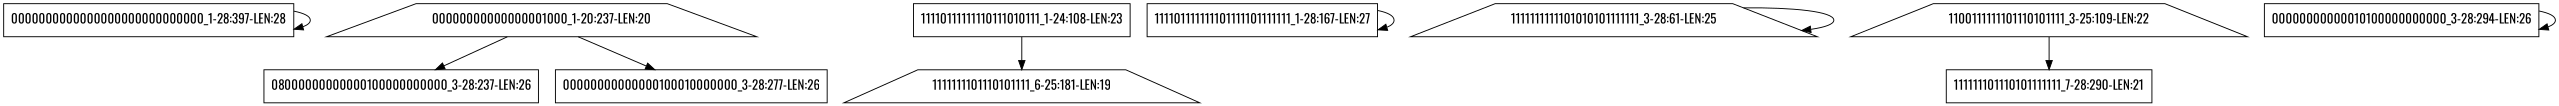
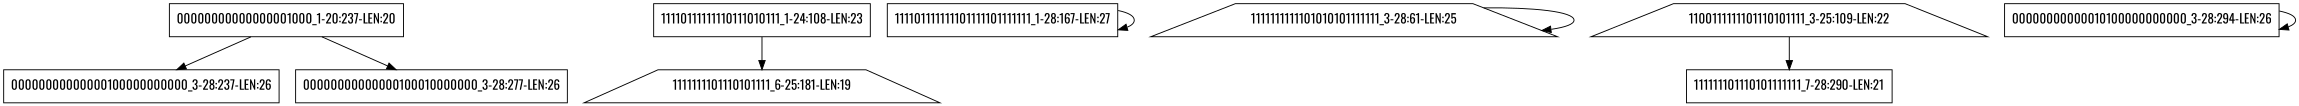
(149, 20) -> none
(542, 20) -> (286, 20)
(401, 86) -> (141, 86)
